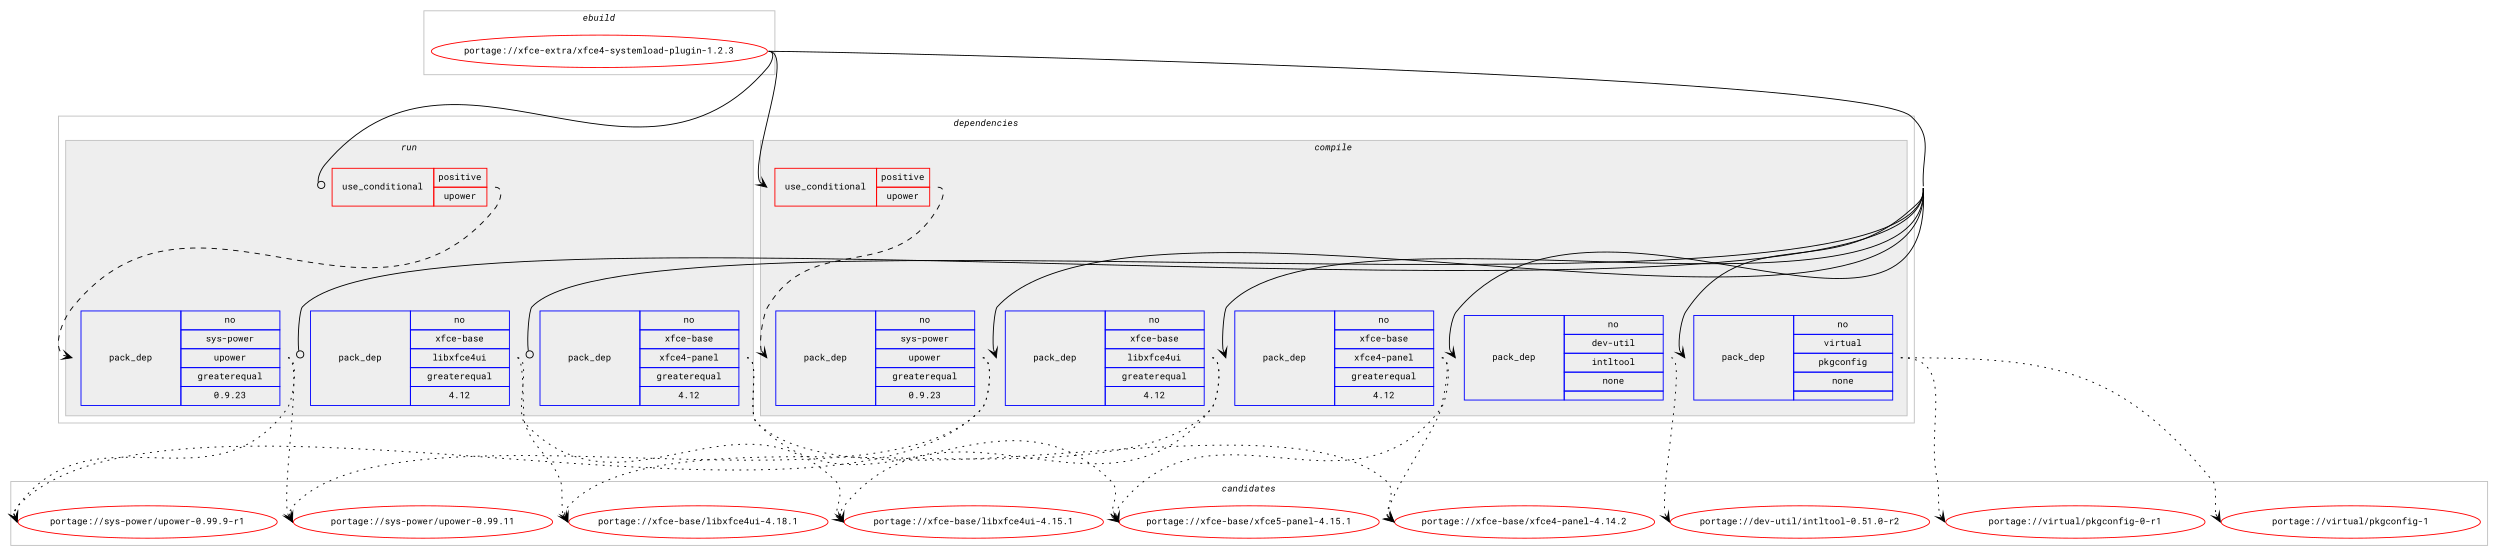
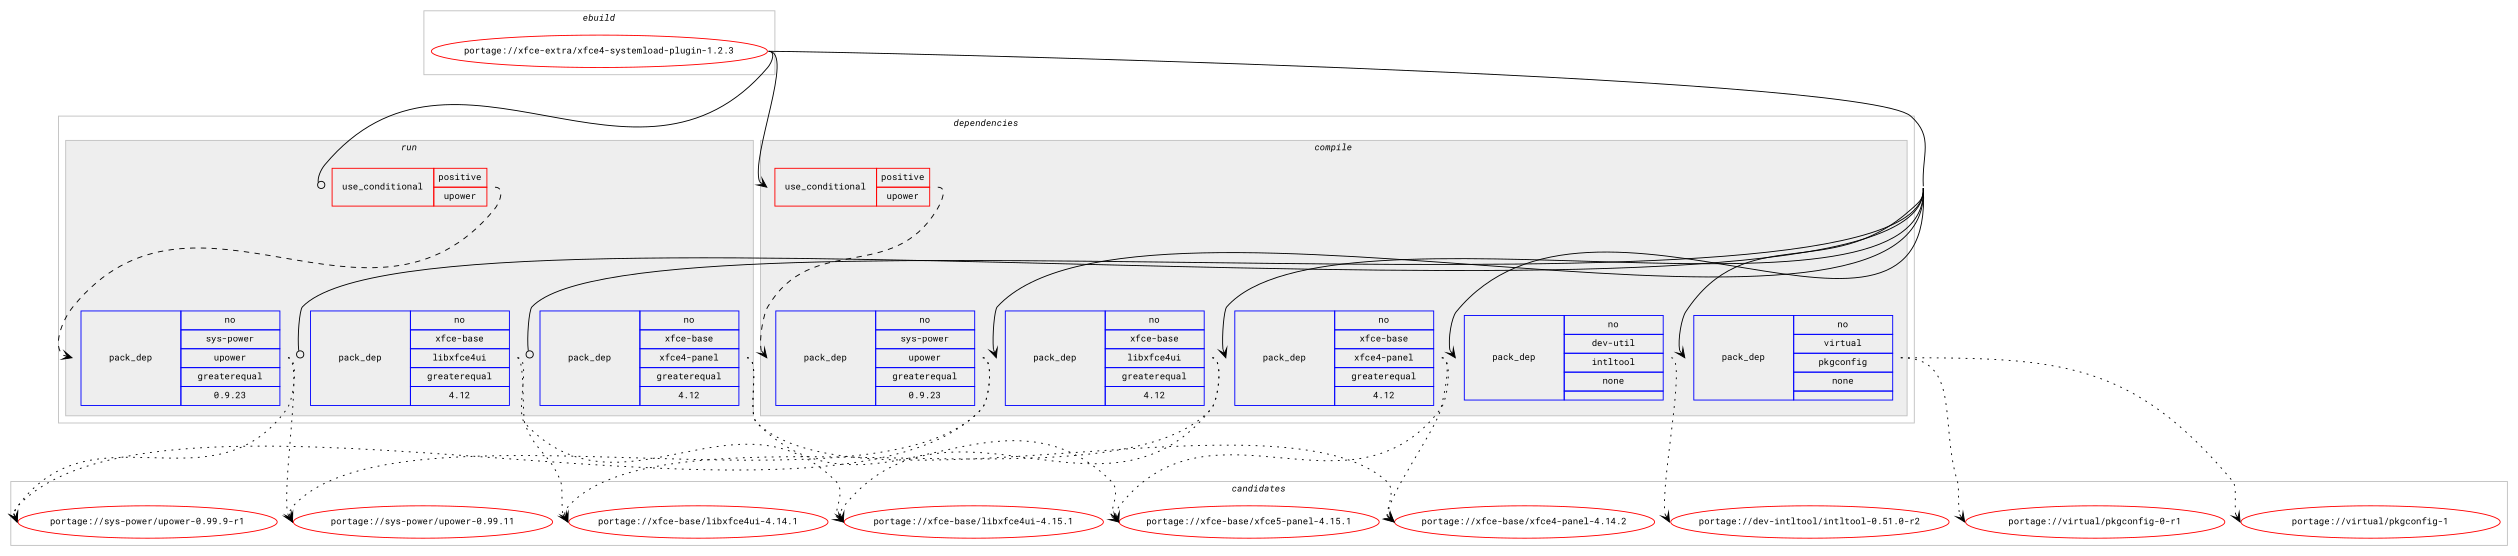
(698, 522) -> (698, 522)
(1800, 522) -> (1810, 522)
